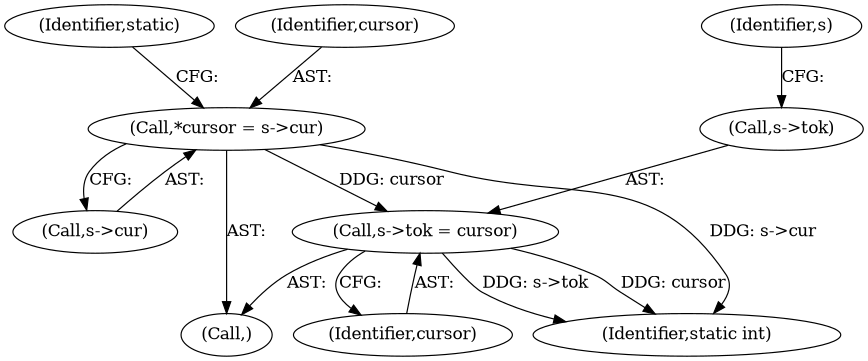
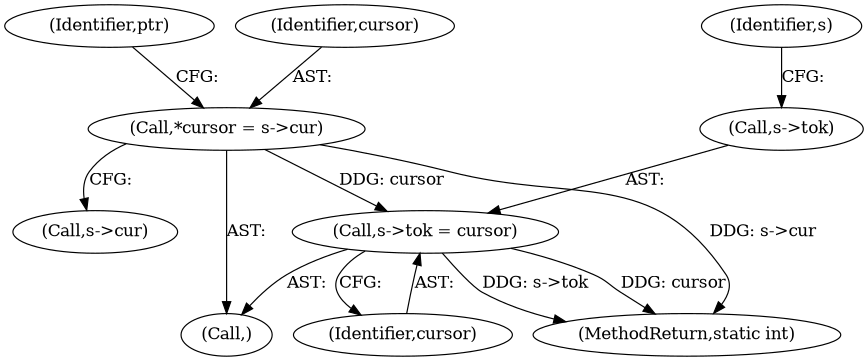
(109, 26) -> (109, 26)
(151, 183) -> none
(687, 335) -> (687, 335)
